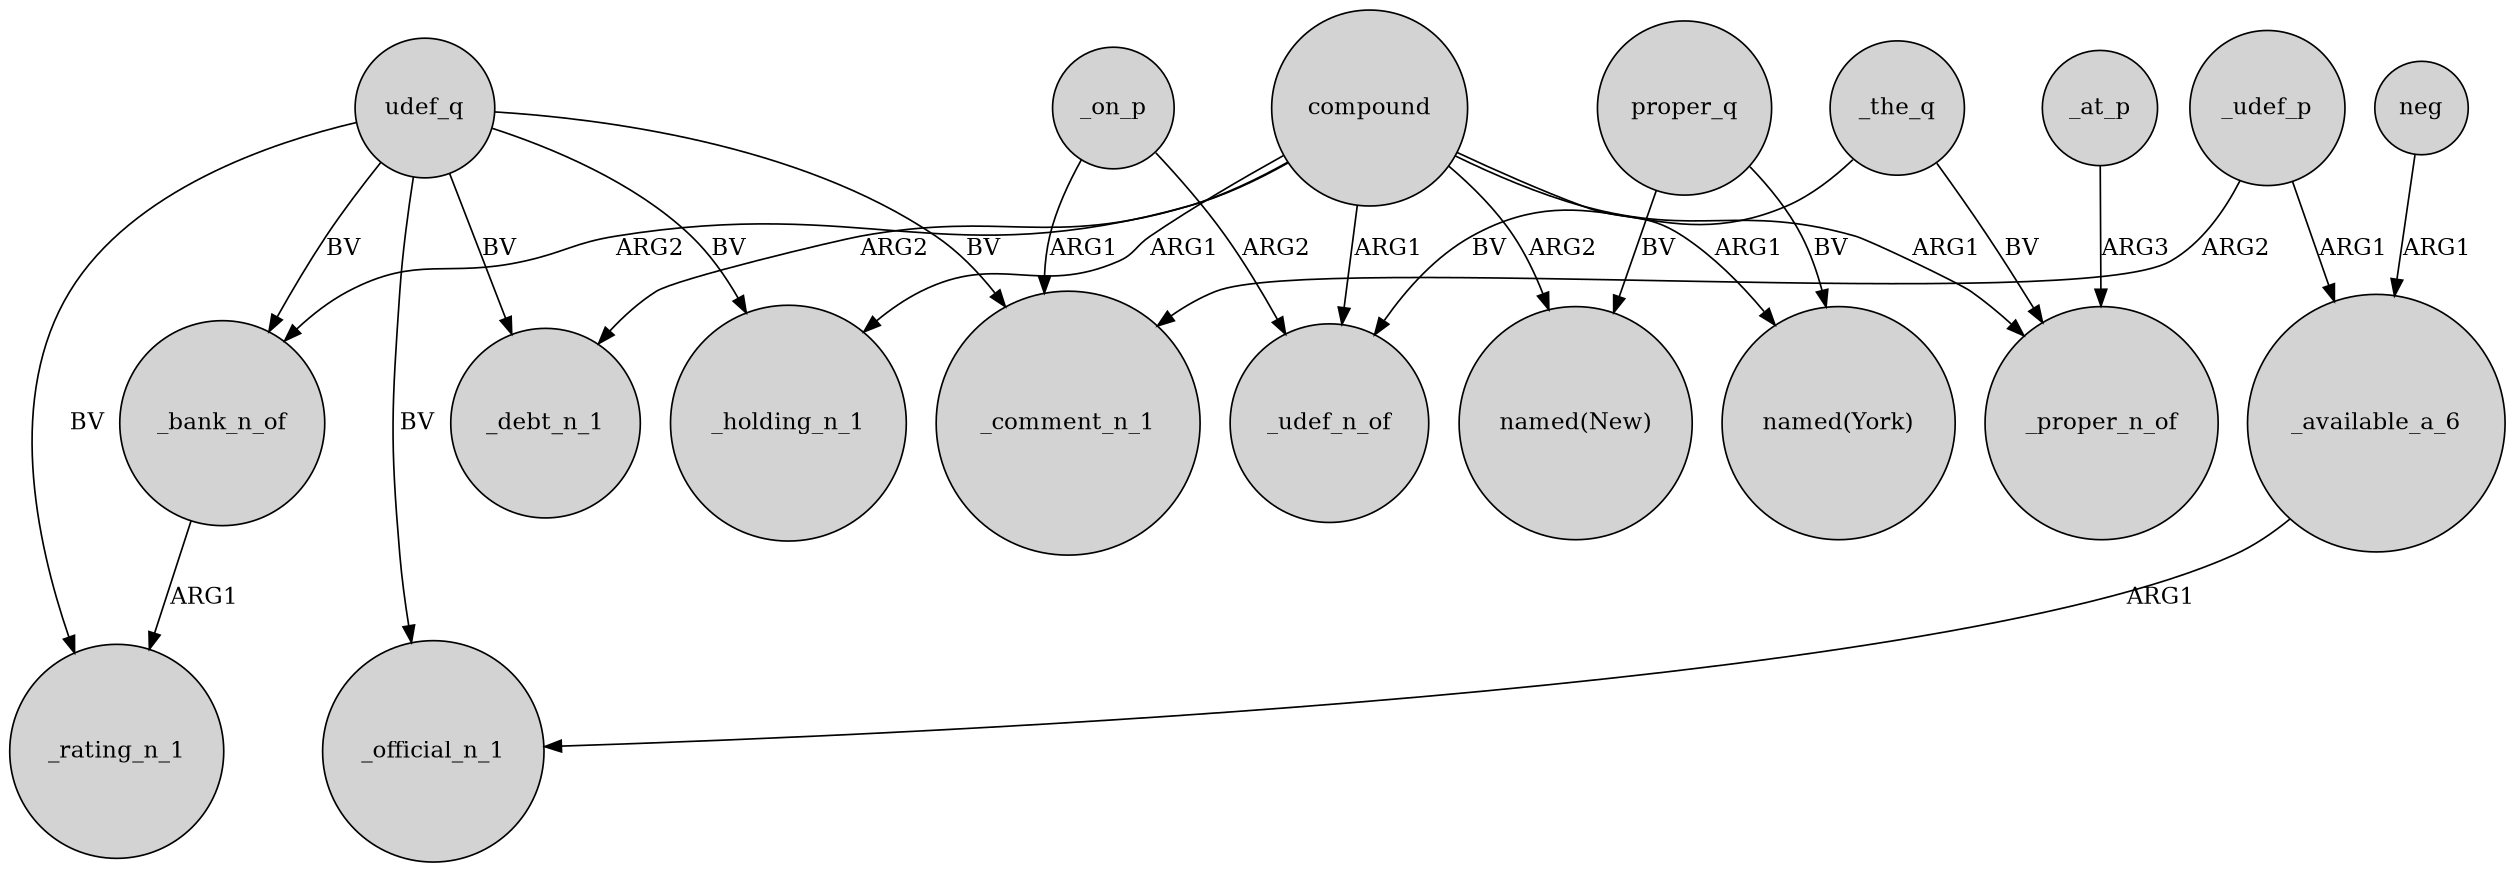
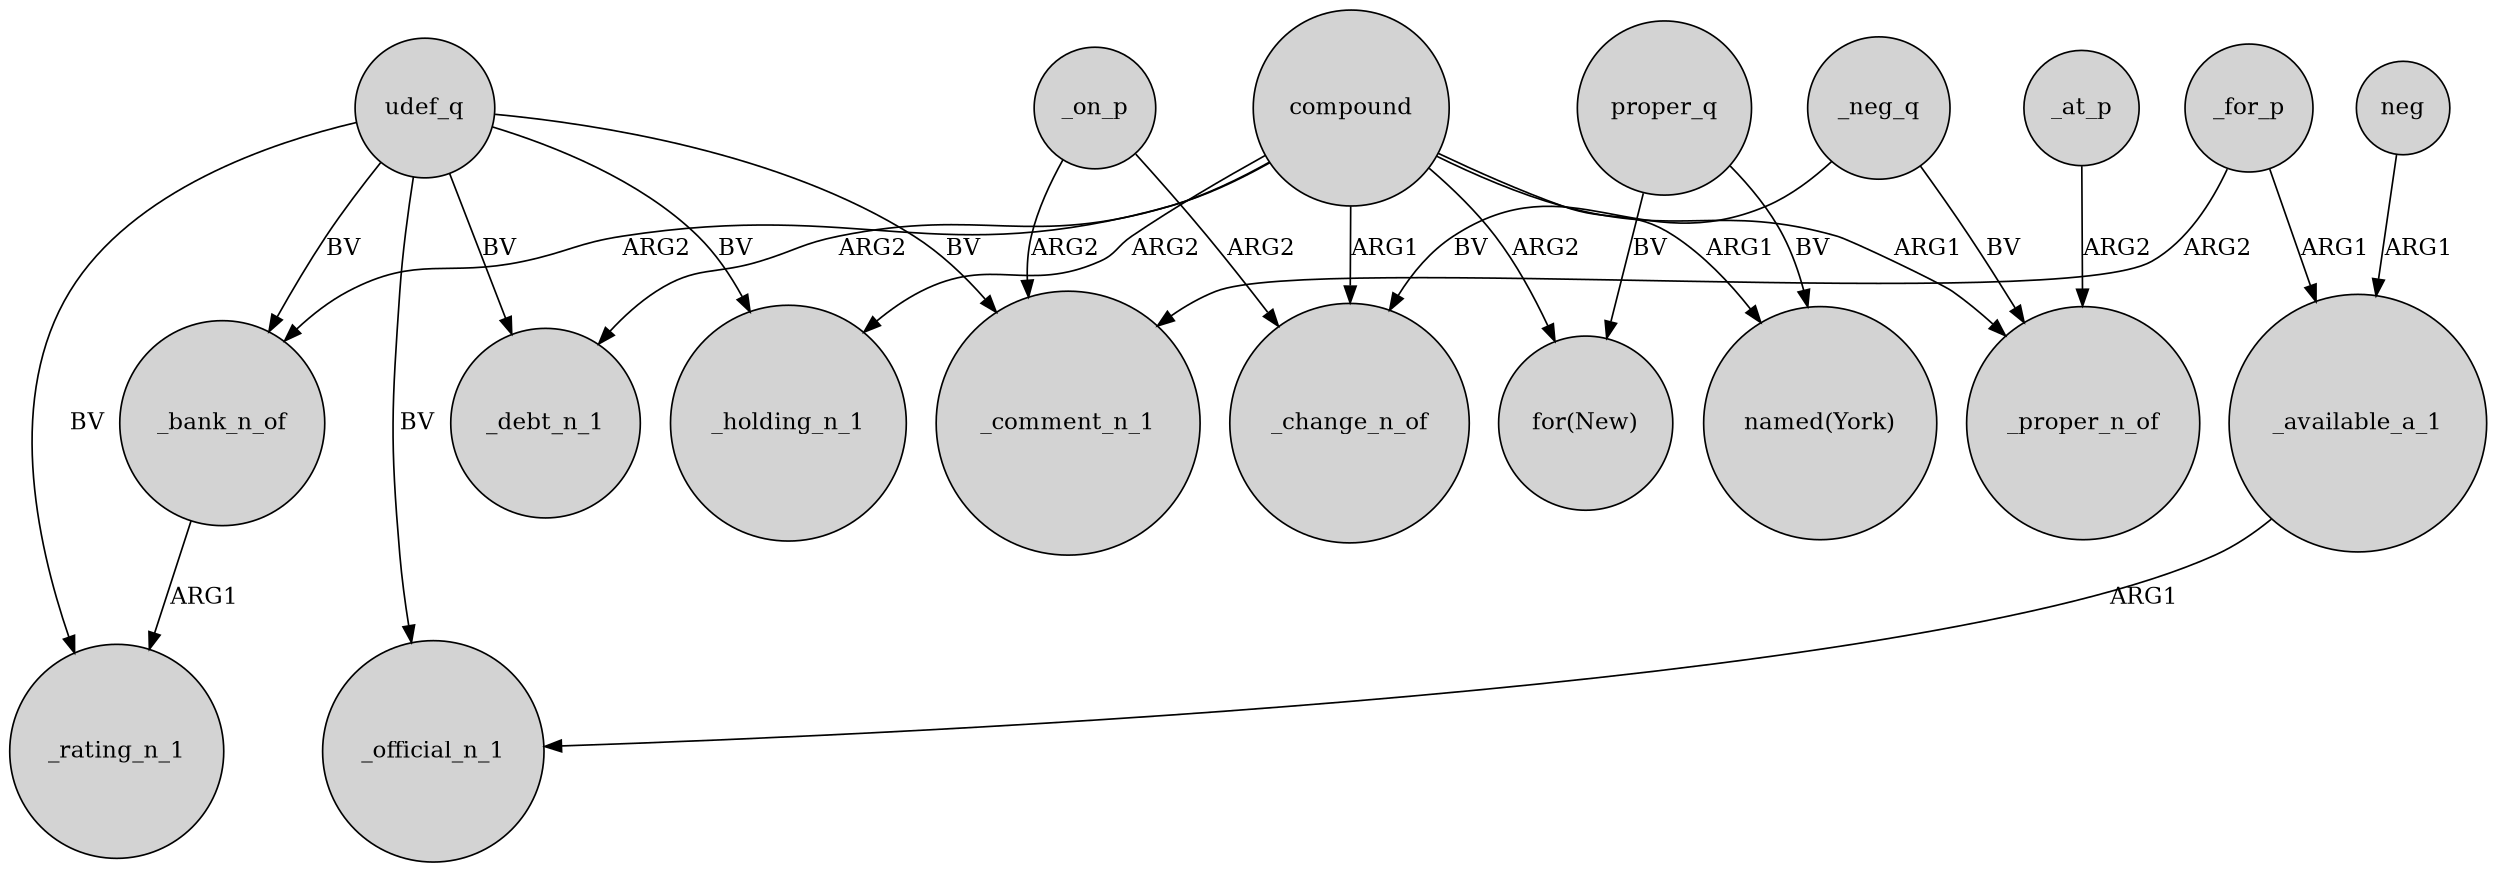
(1897, 108) -> (1879, 108)
(2267, 108) -> (2249, 108)
(1084, 249) -> (1066, 249)
(1185, 249) -> (1166, 249)
(2136, 249) -> (2118, 249)
(1329, 423) -> (1350, 423)
(1576, 423) -> (1586, 423)
(2376, 423) -> (2358, 423)
